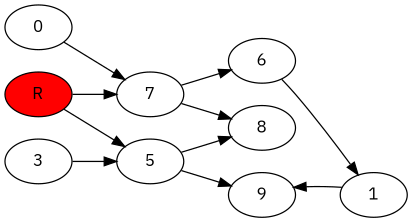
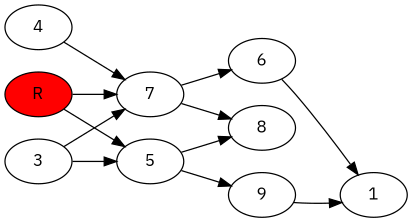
(38, 27) -> (38, 27)
none -> (87, 133)
(324, 187) -> (311, 203)
